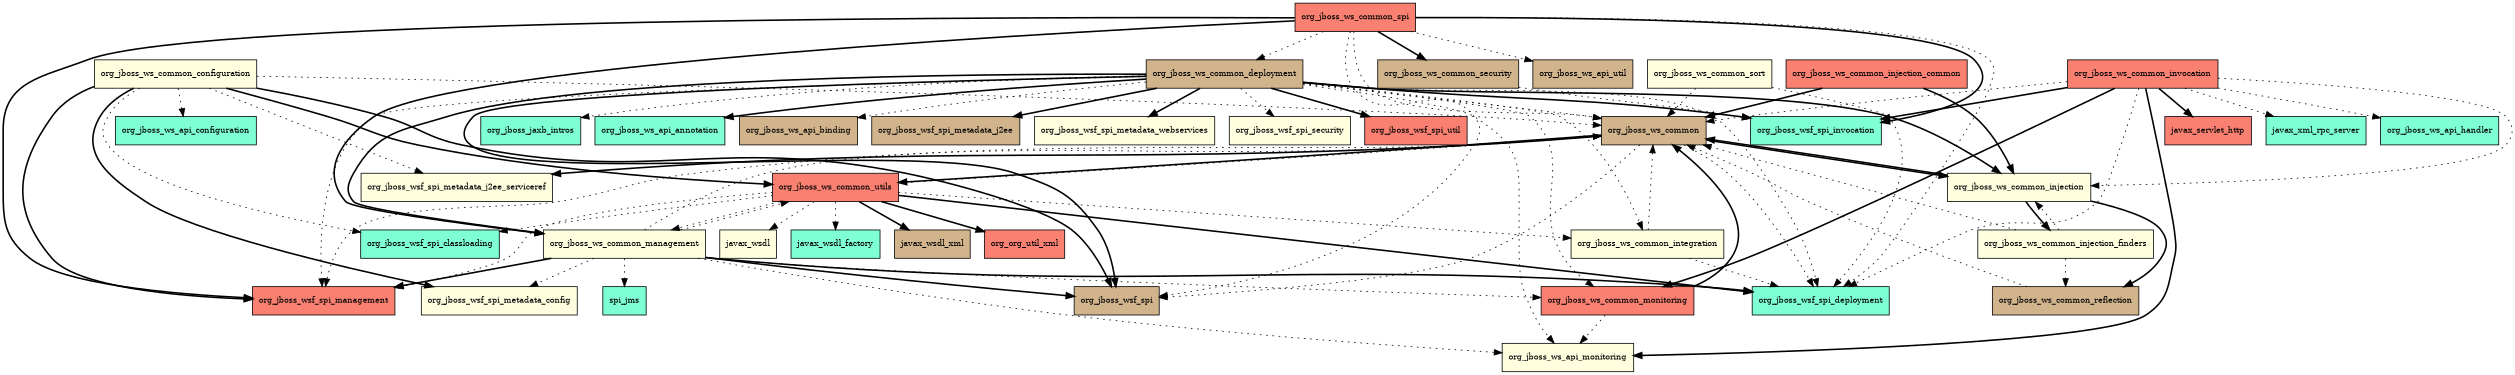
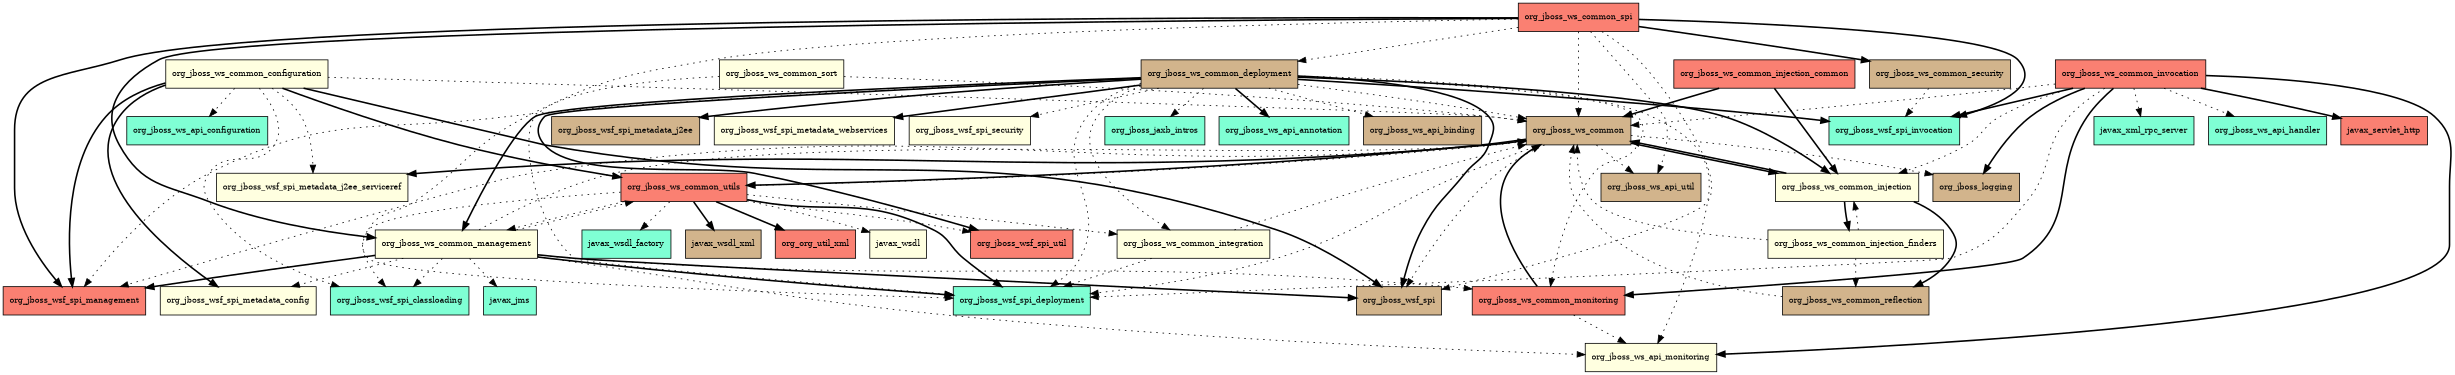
none -> (1611, 156)
none -> (1976, 187)
(608, 211) -> (855, 215)
none -> (434, 266)
(624, 301) -> (510, 301)
